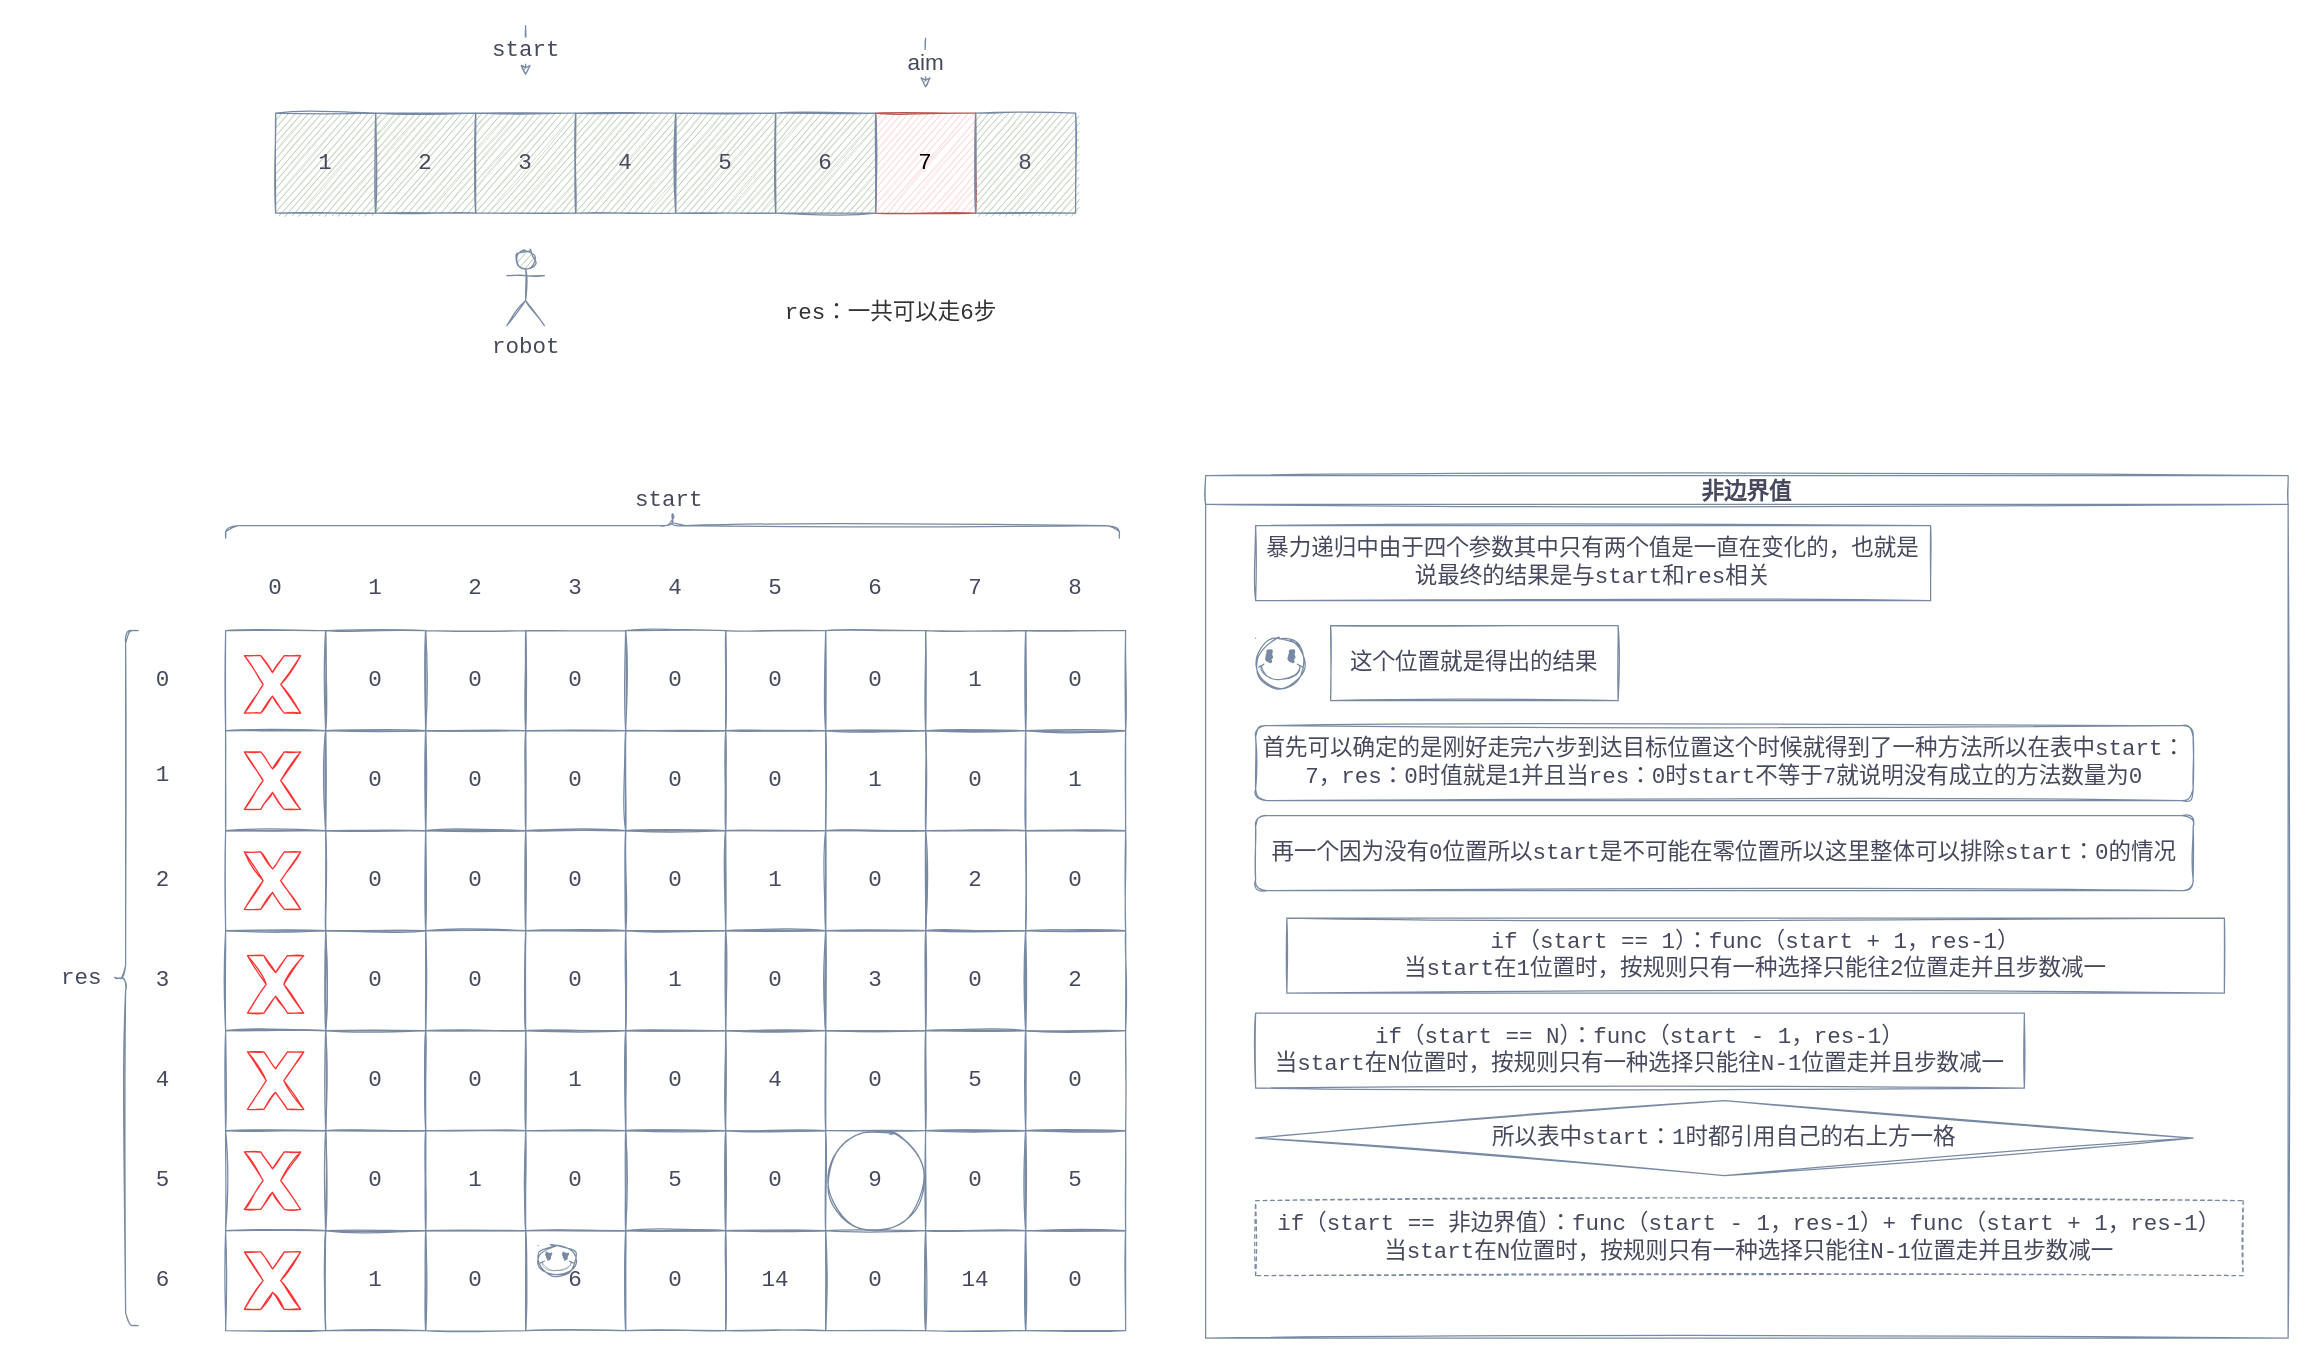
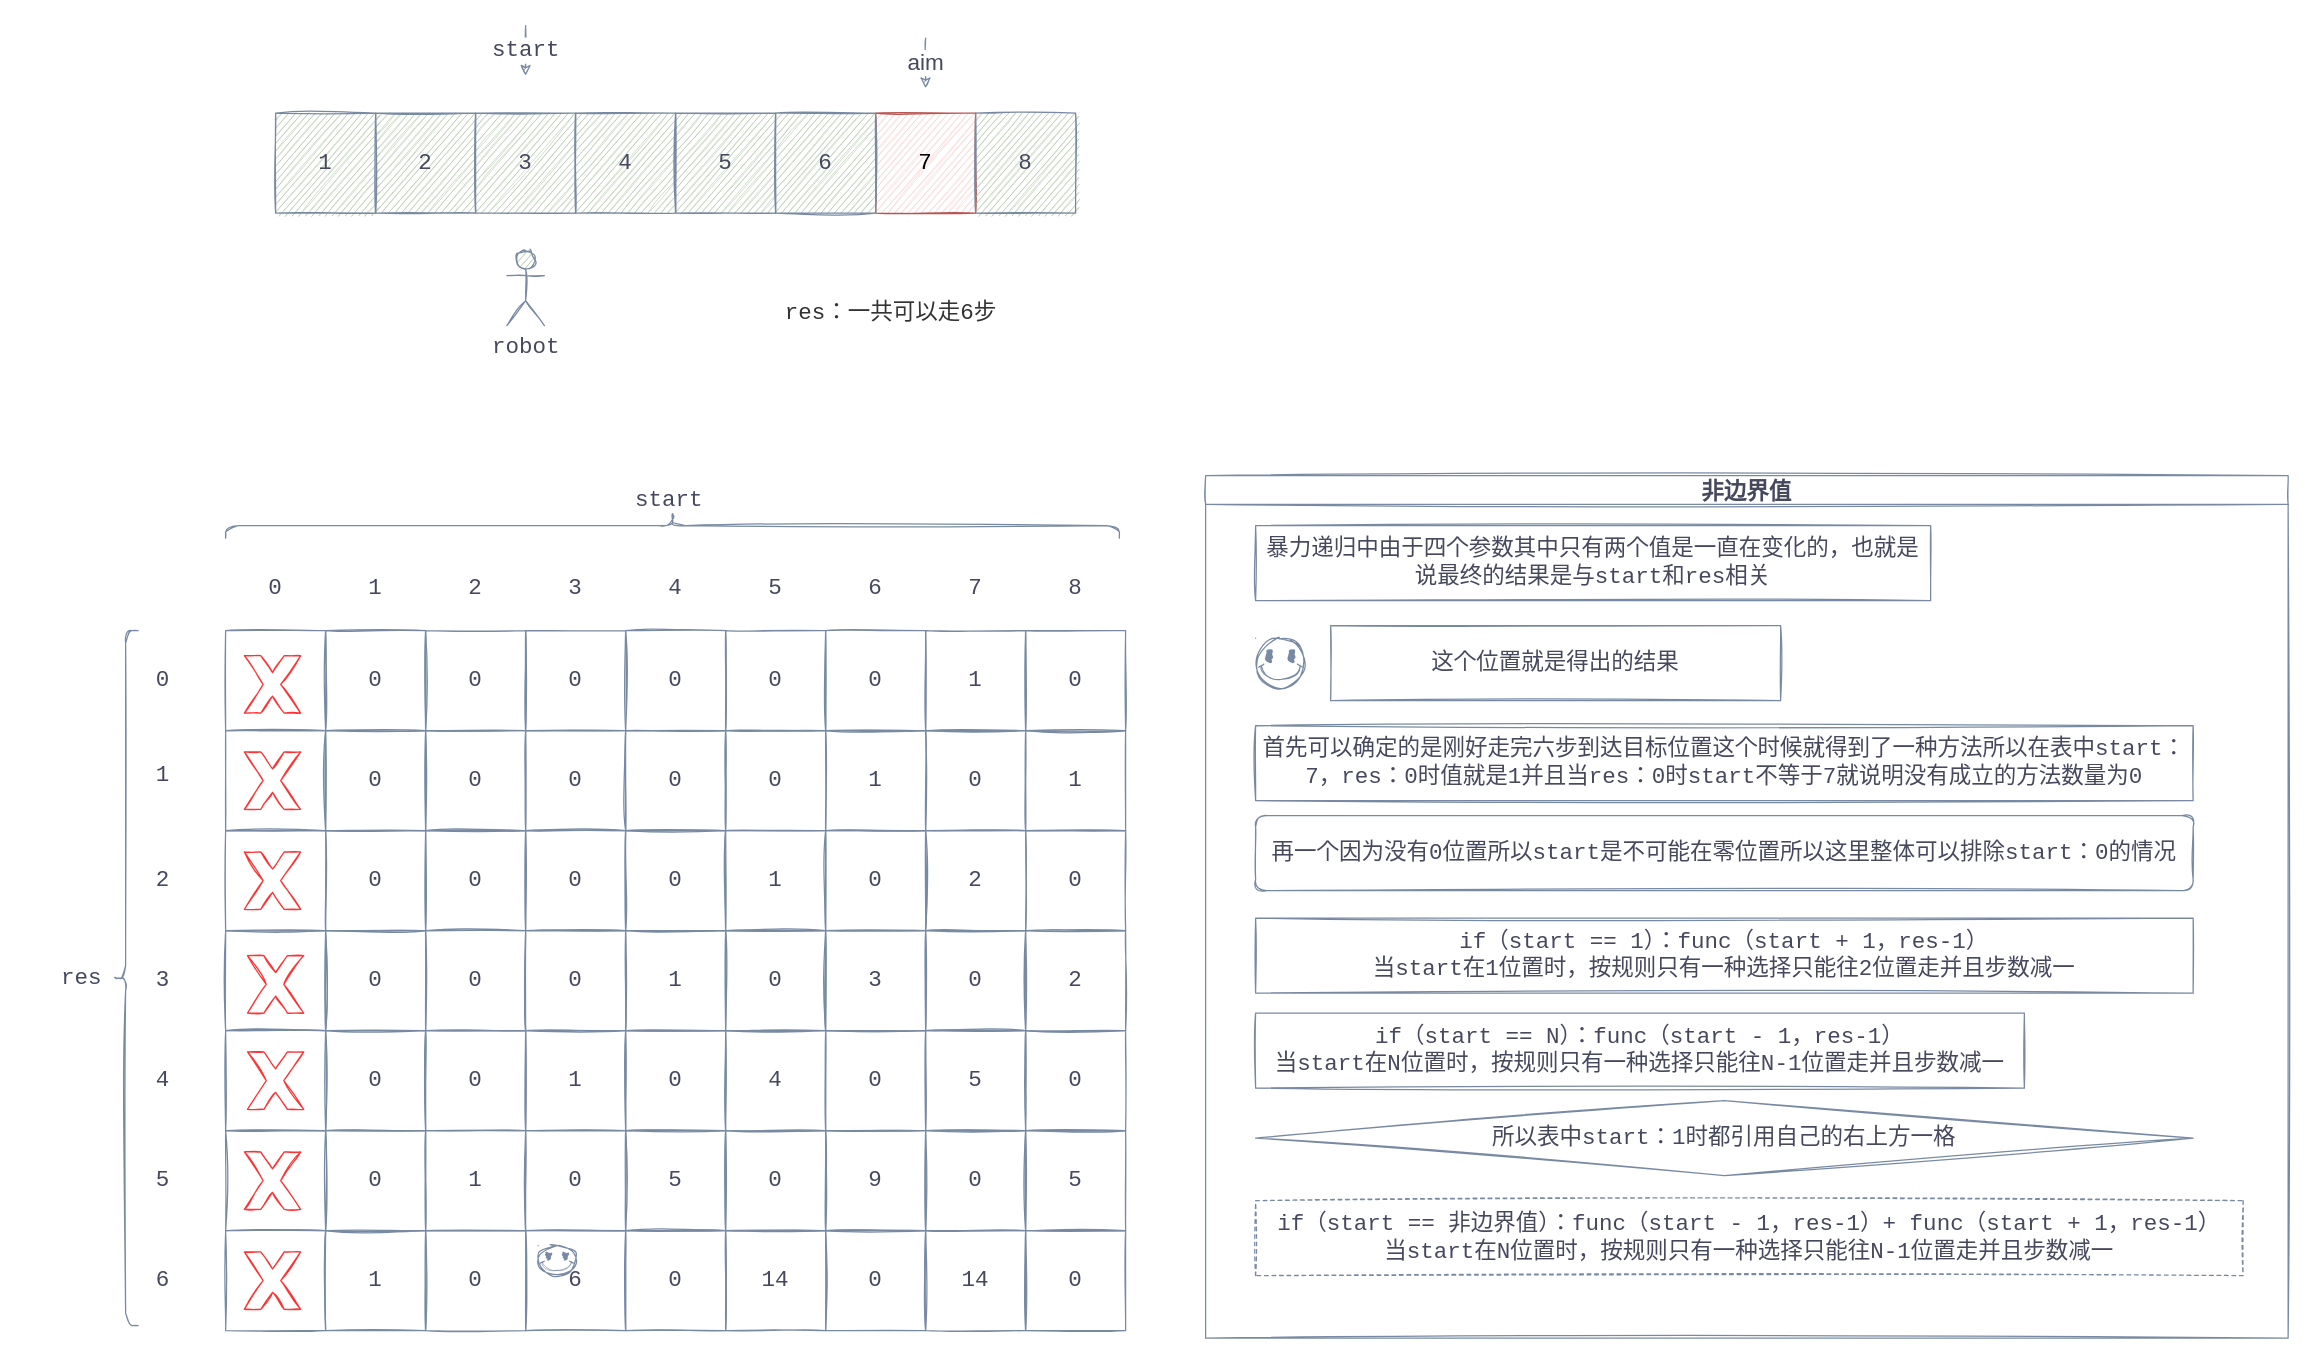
(1474, 663) -> (1556, 663)
(1724, 763) -> (1724, 763)
(1756, 956) -> (1724, 956)
(876, 1181) -> (876, 1181)
